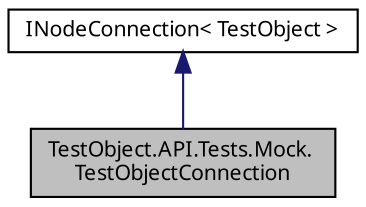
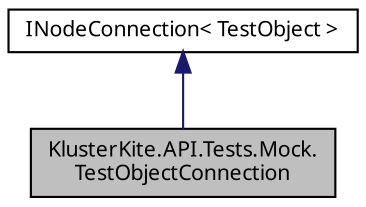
(183, 163) -> (183, 163)
